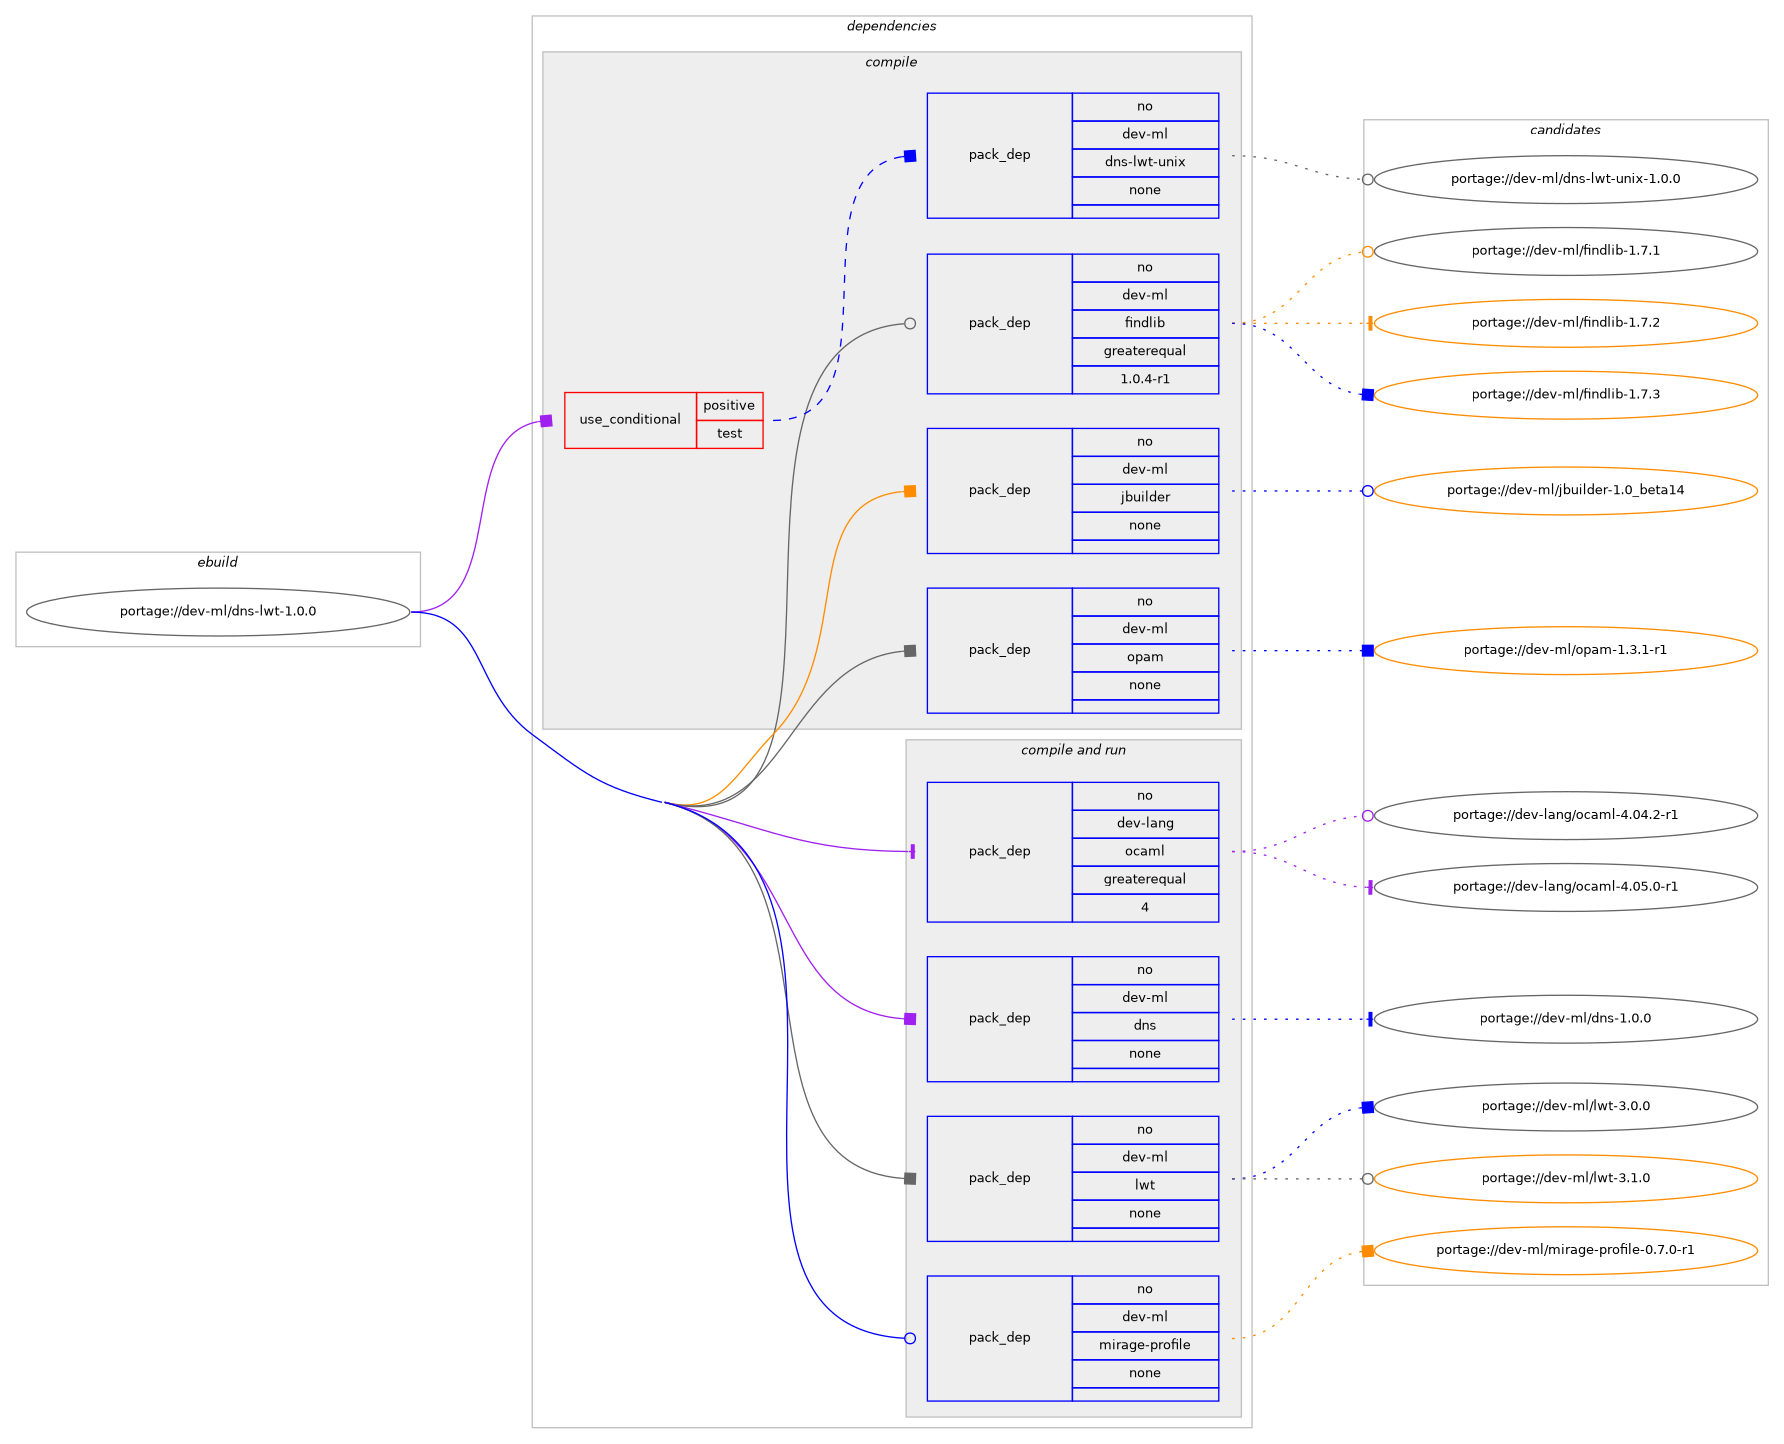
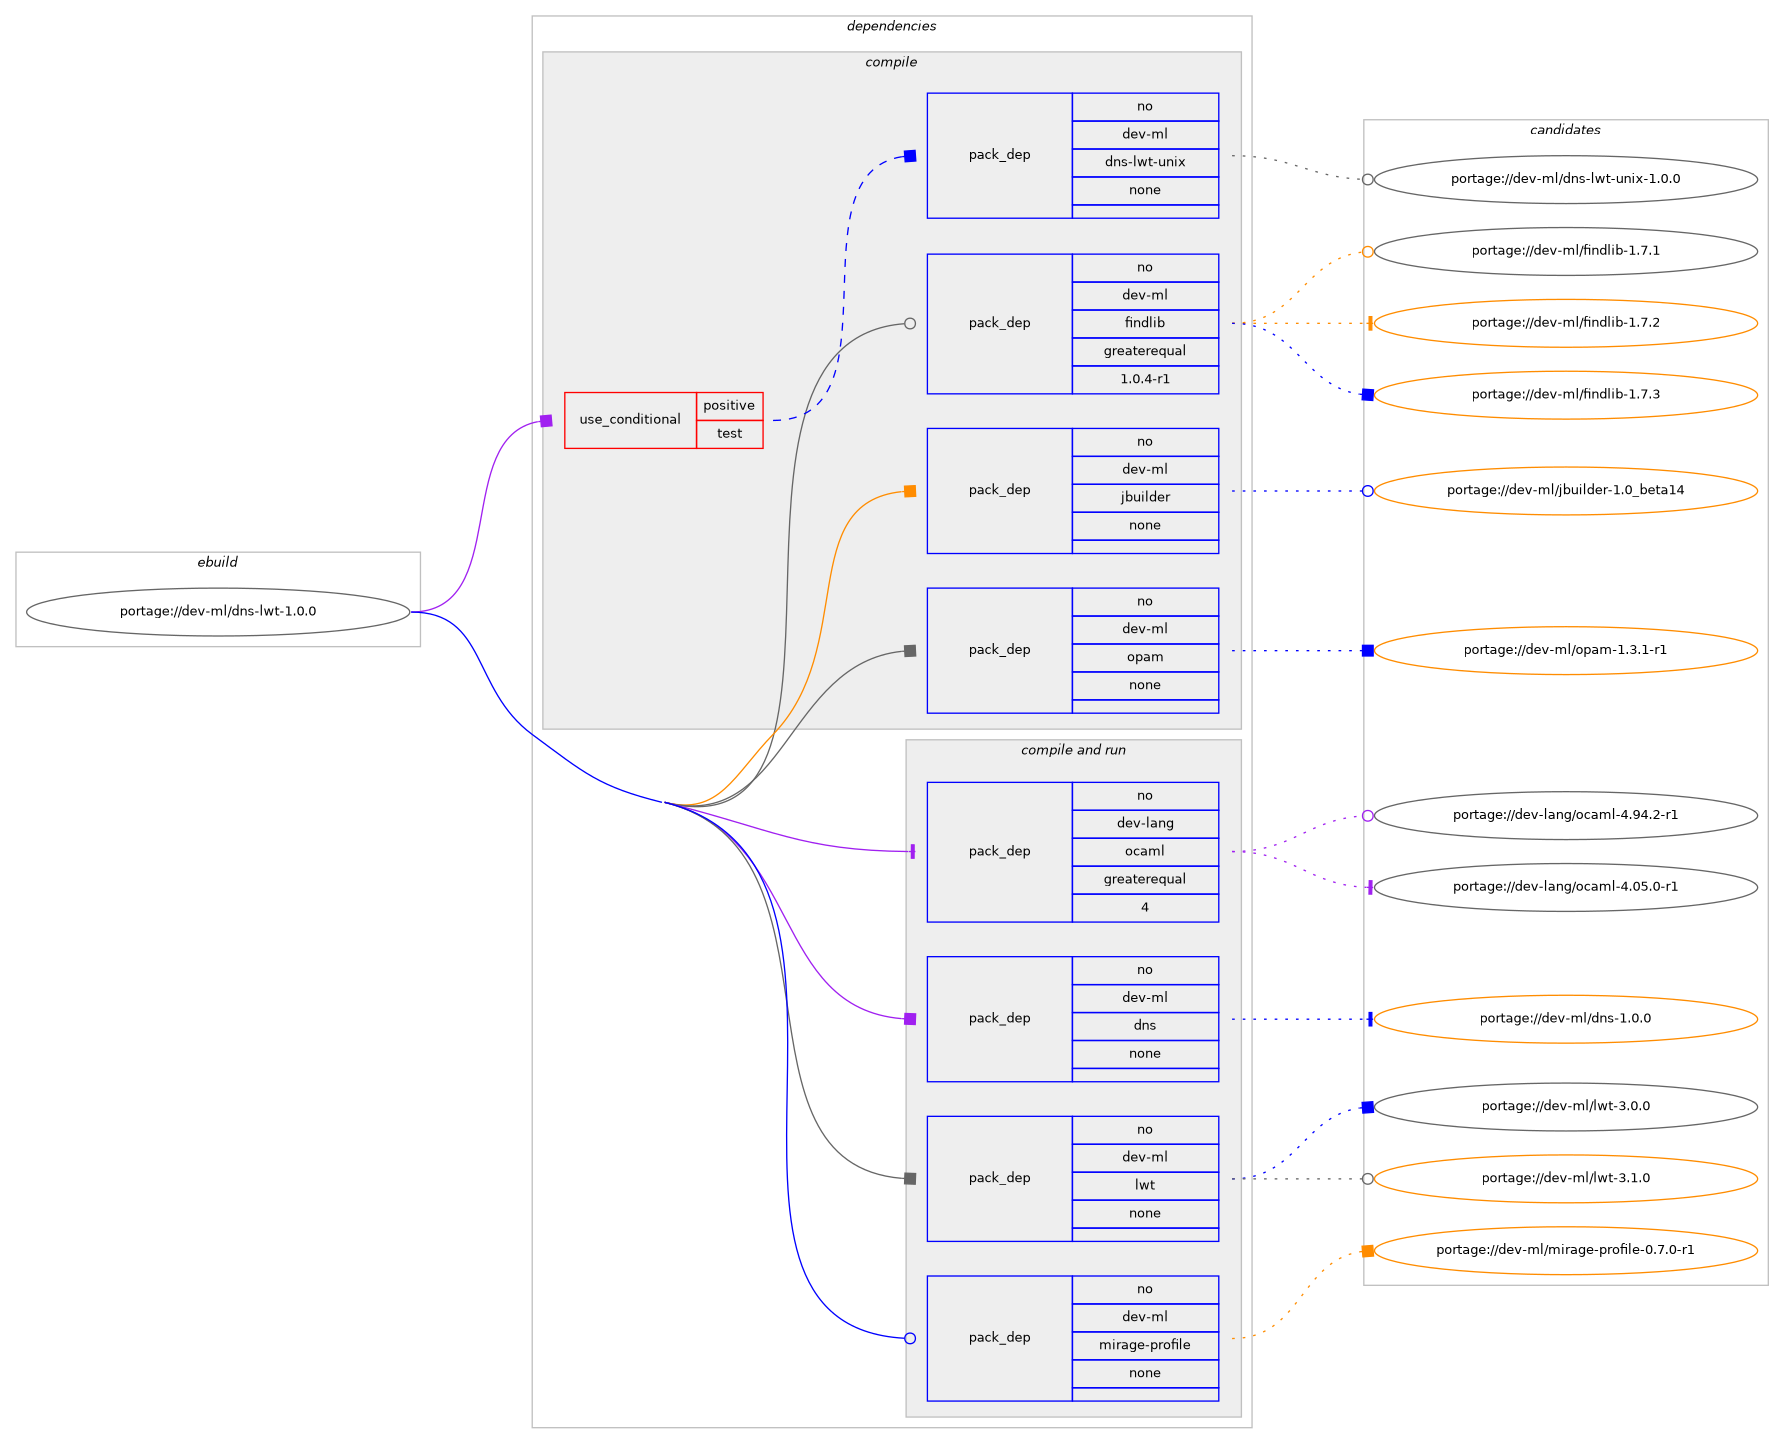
(1566, 816) -> (1566, 816)
(1566, 1019) -> (1566, 1019)
